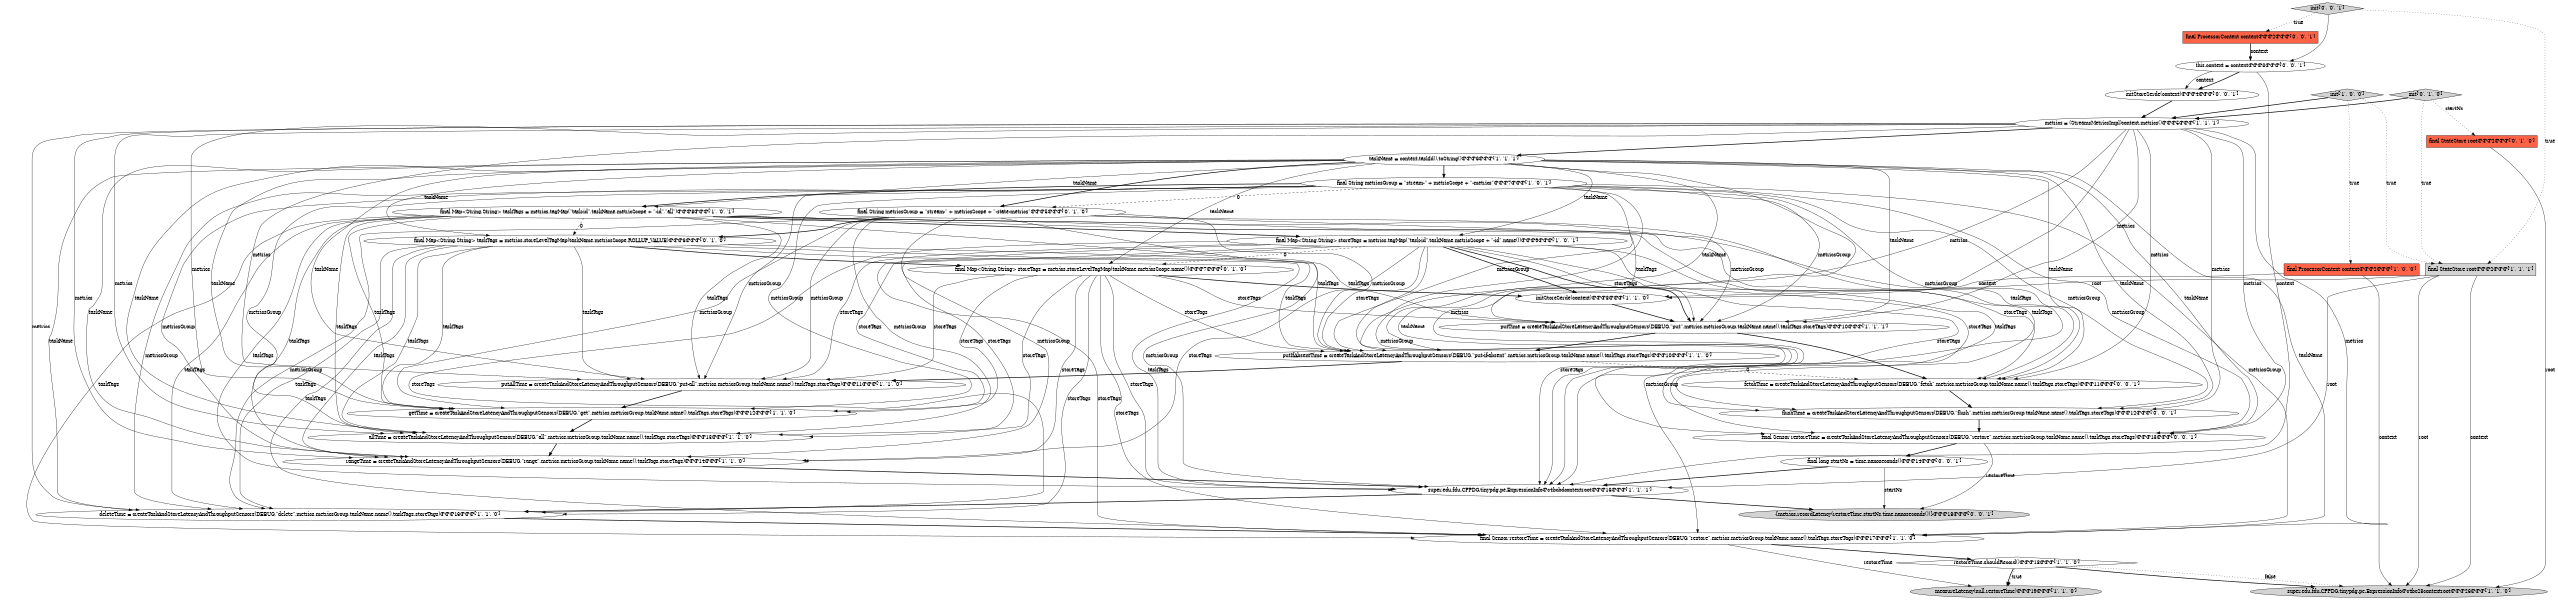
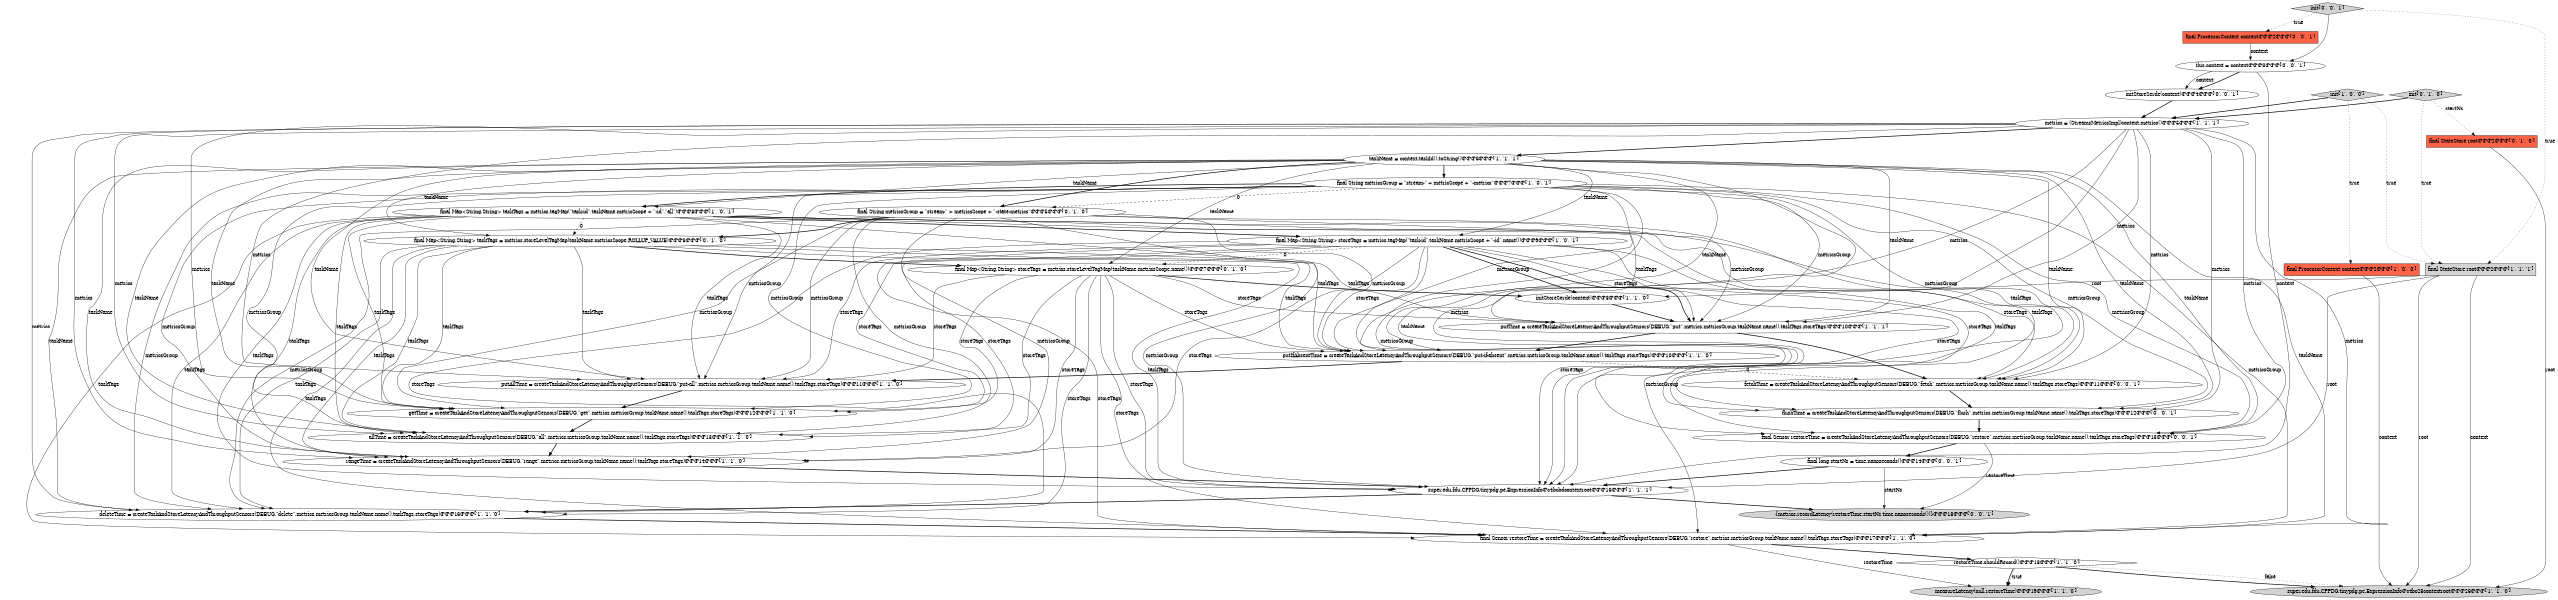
(2250, 50) -> (2250, 50)
(1978, 282) -> none
